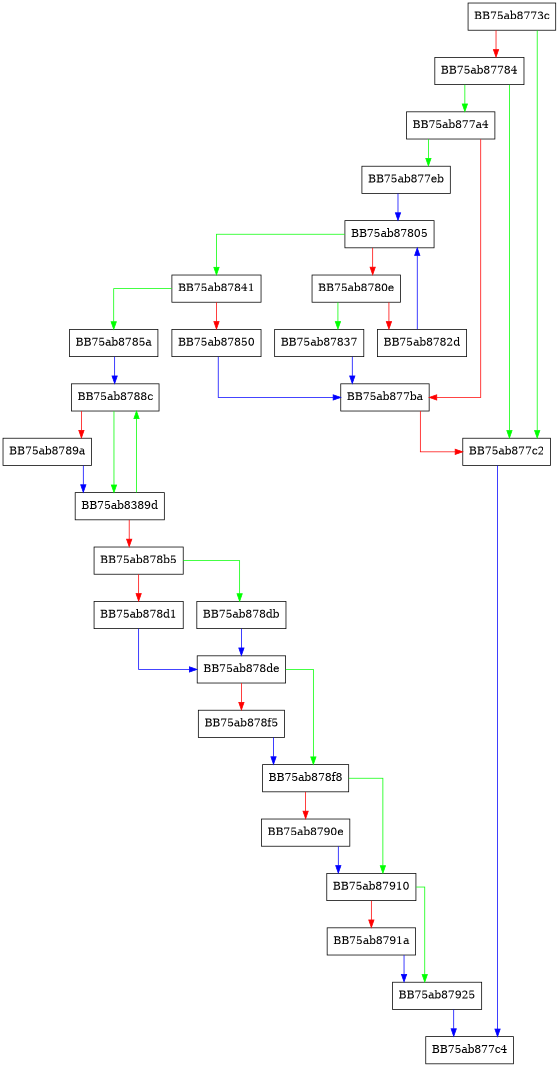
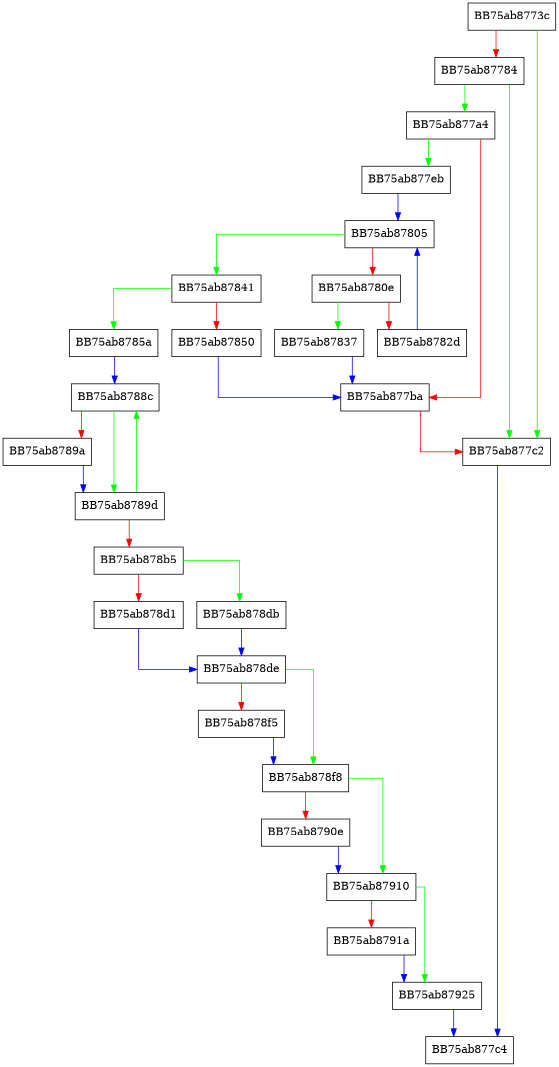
(120, 506) -> (120, 506)
